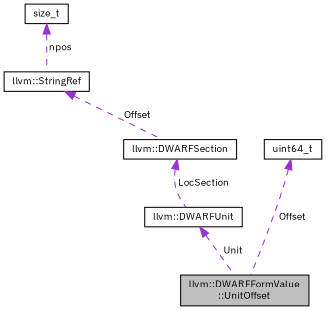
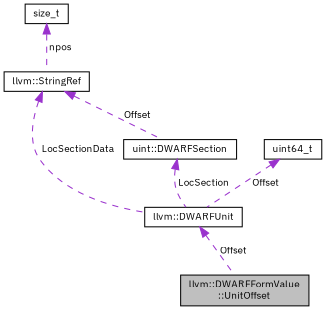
(180, 149) -> (180, 149)
none -> (61, 181)
(271, 223) -> (239, 186)
(232, 251) -> (232, 251)
